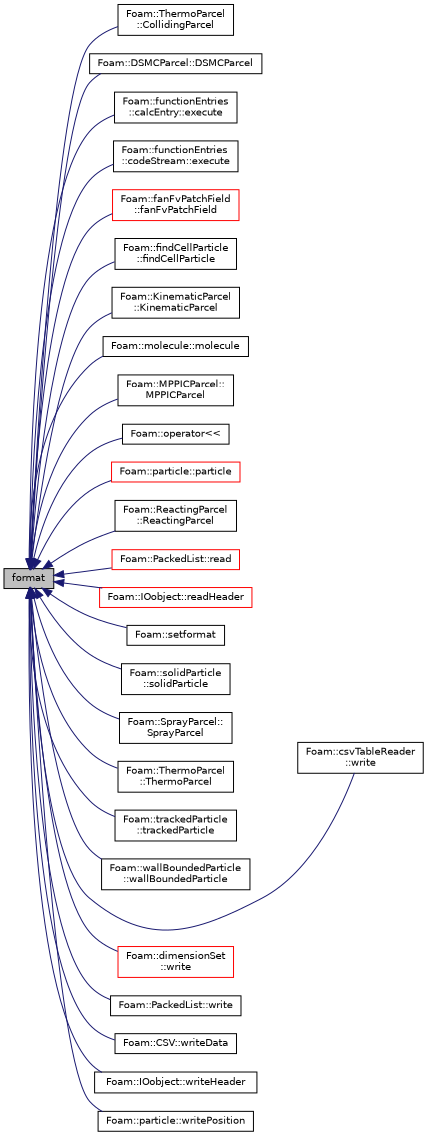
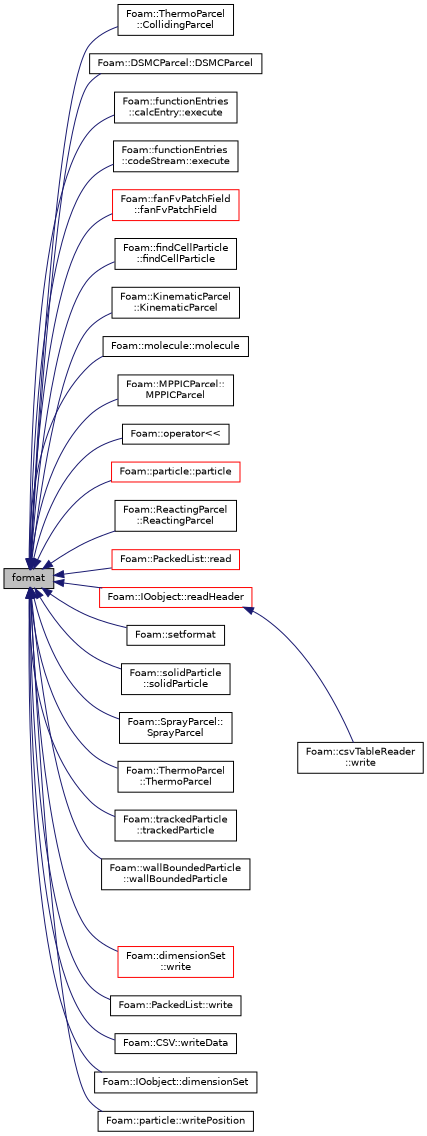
(104, 909) -> (313, 669)
(176, 1082) -> (176, 1082)
